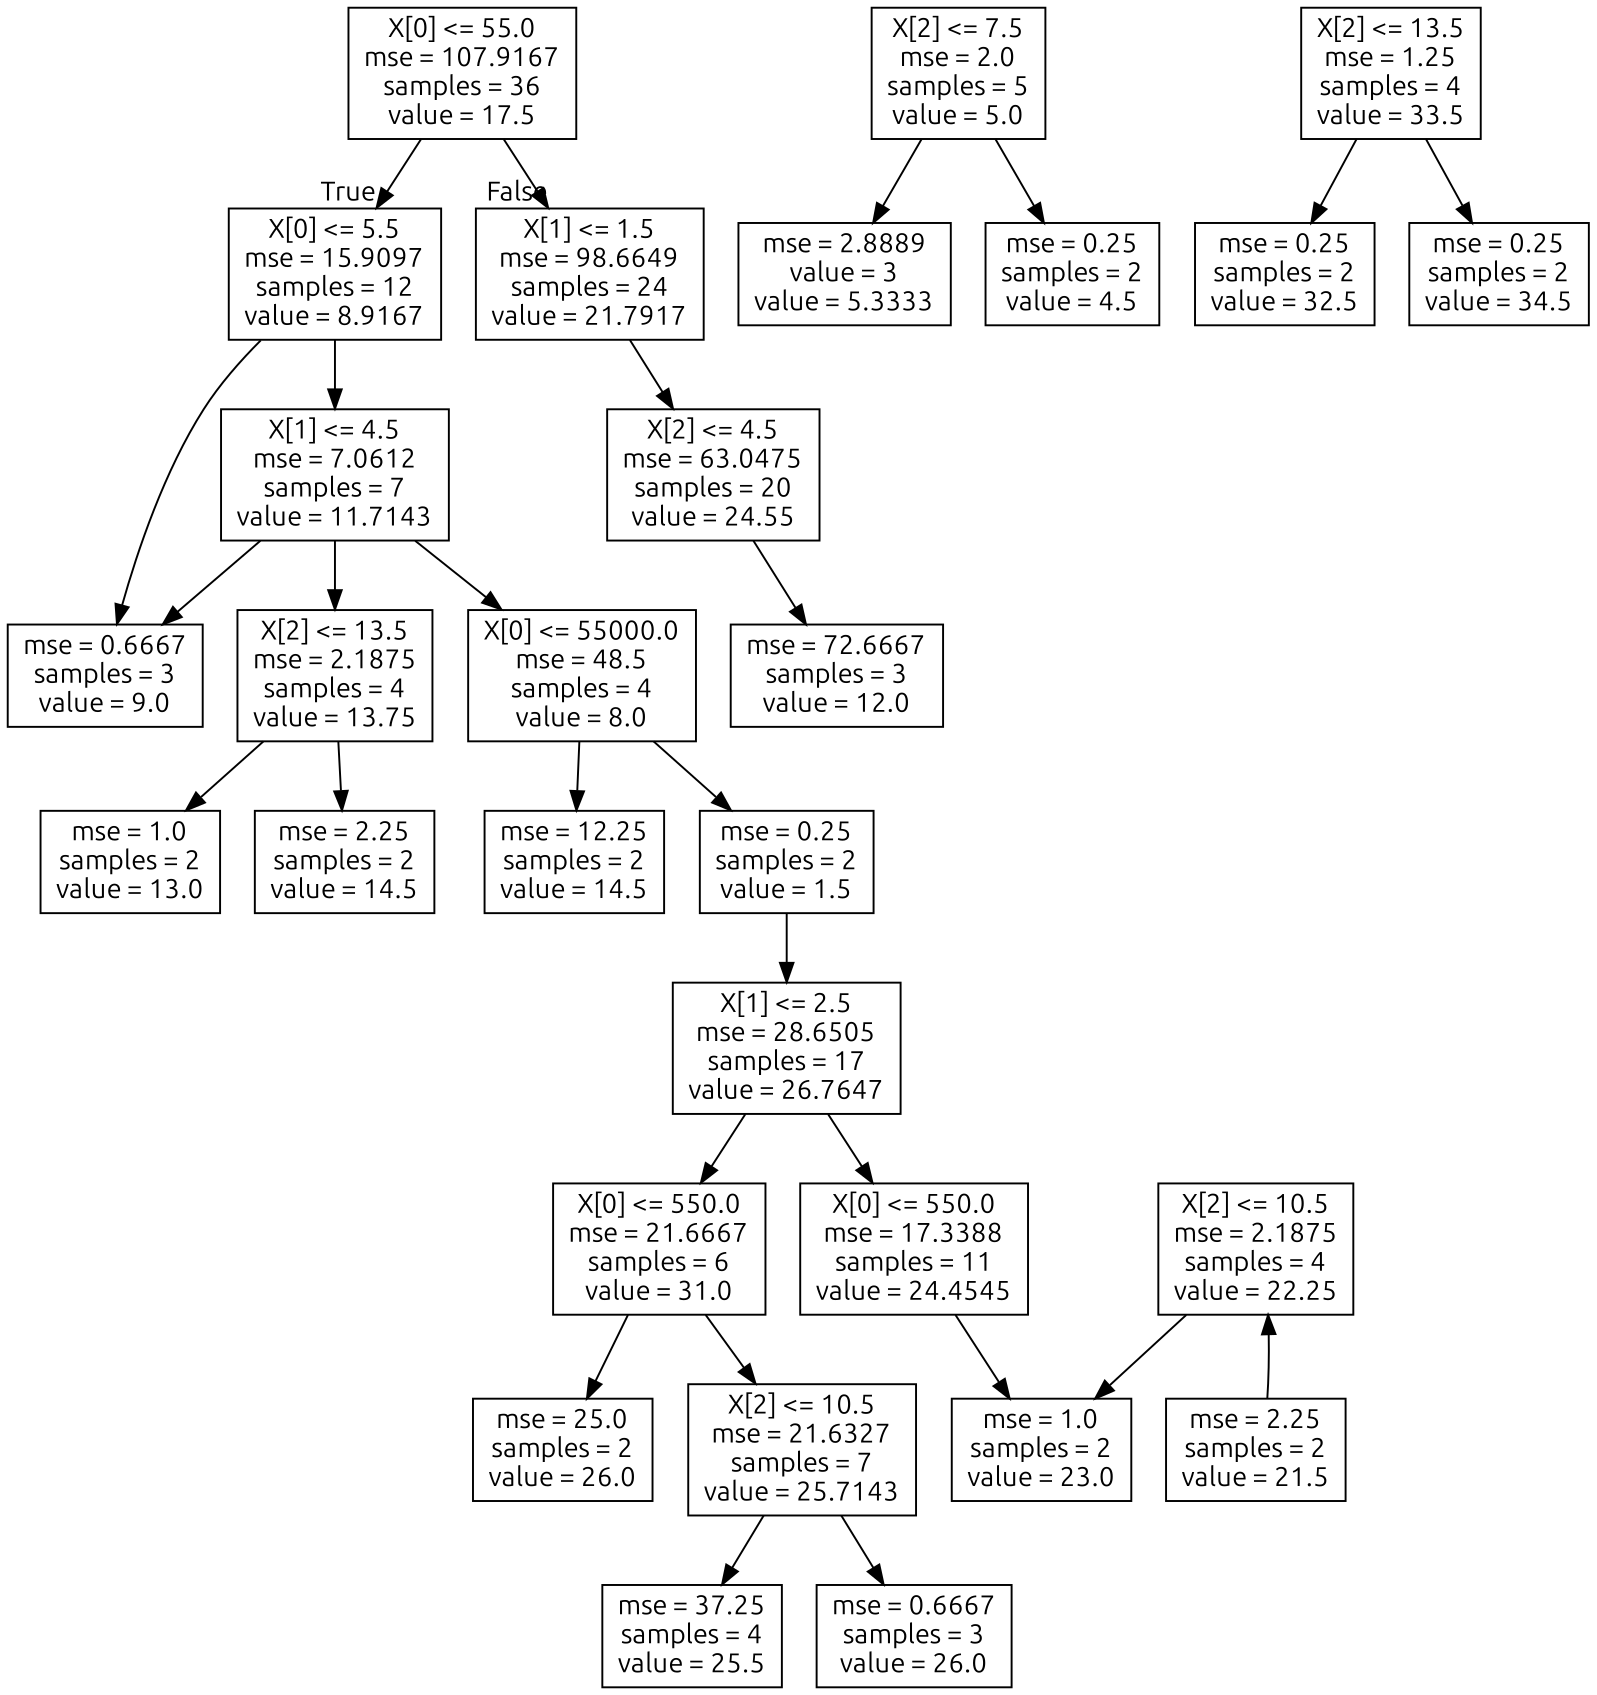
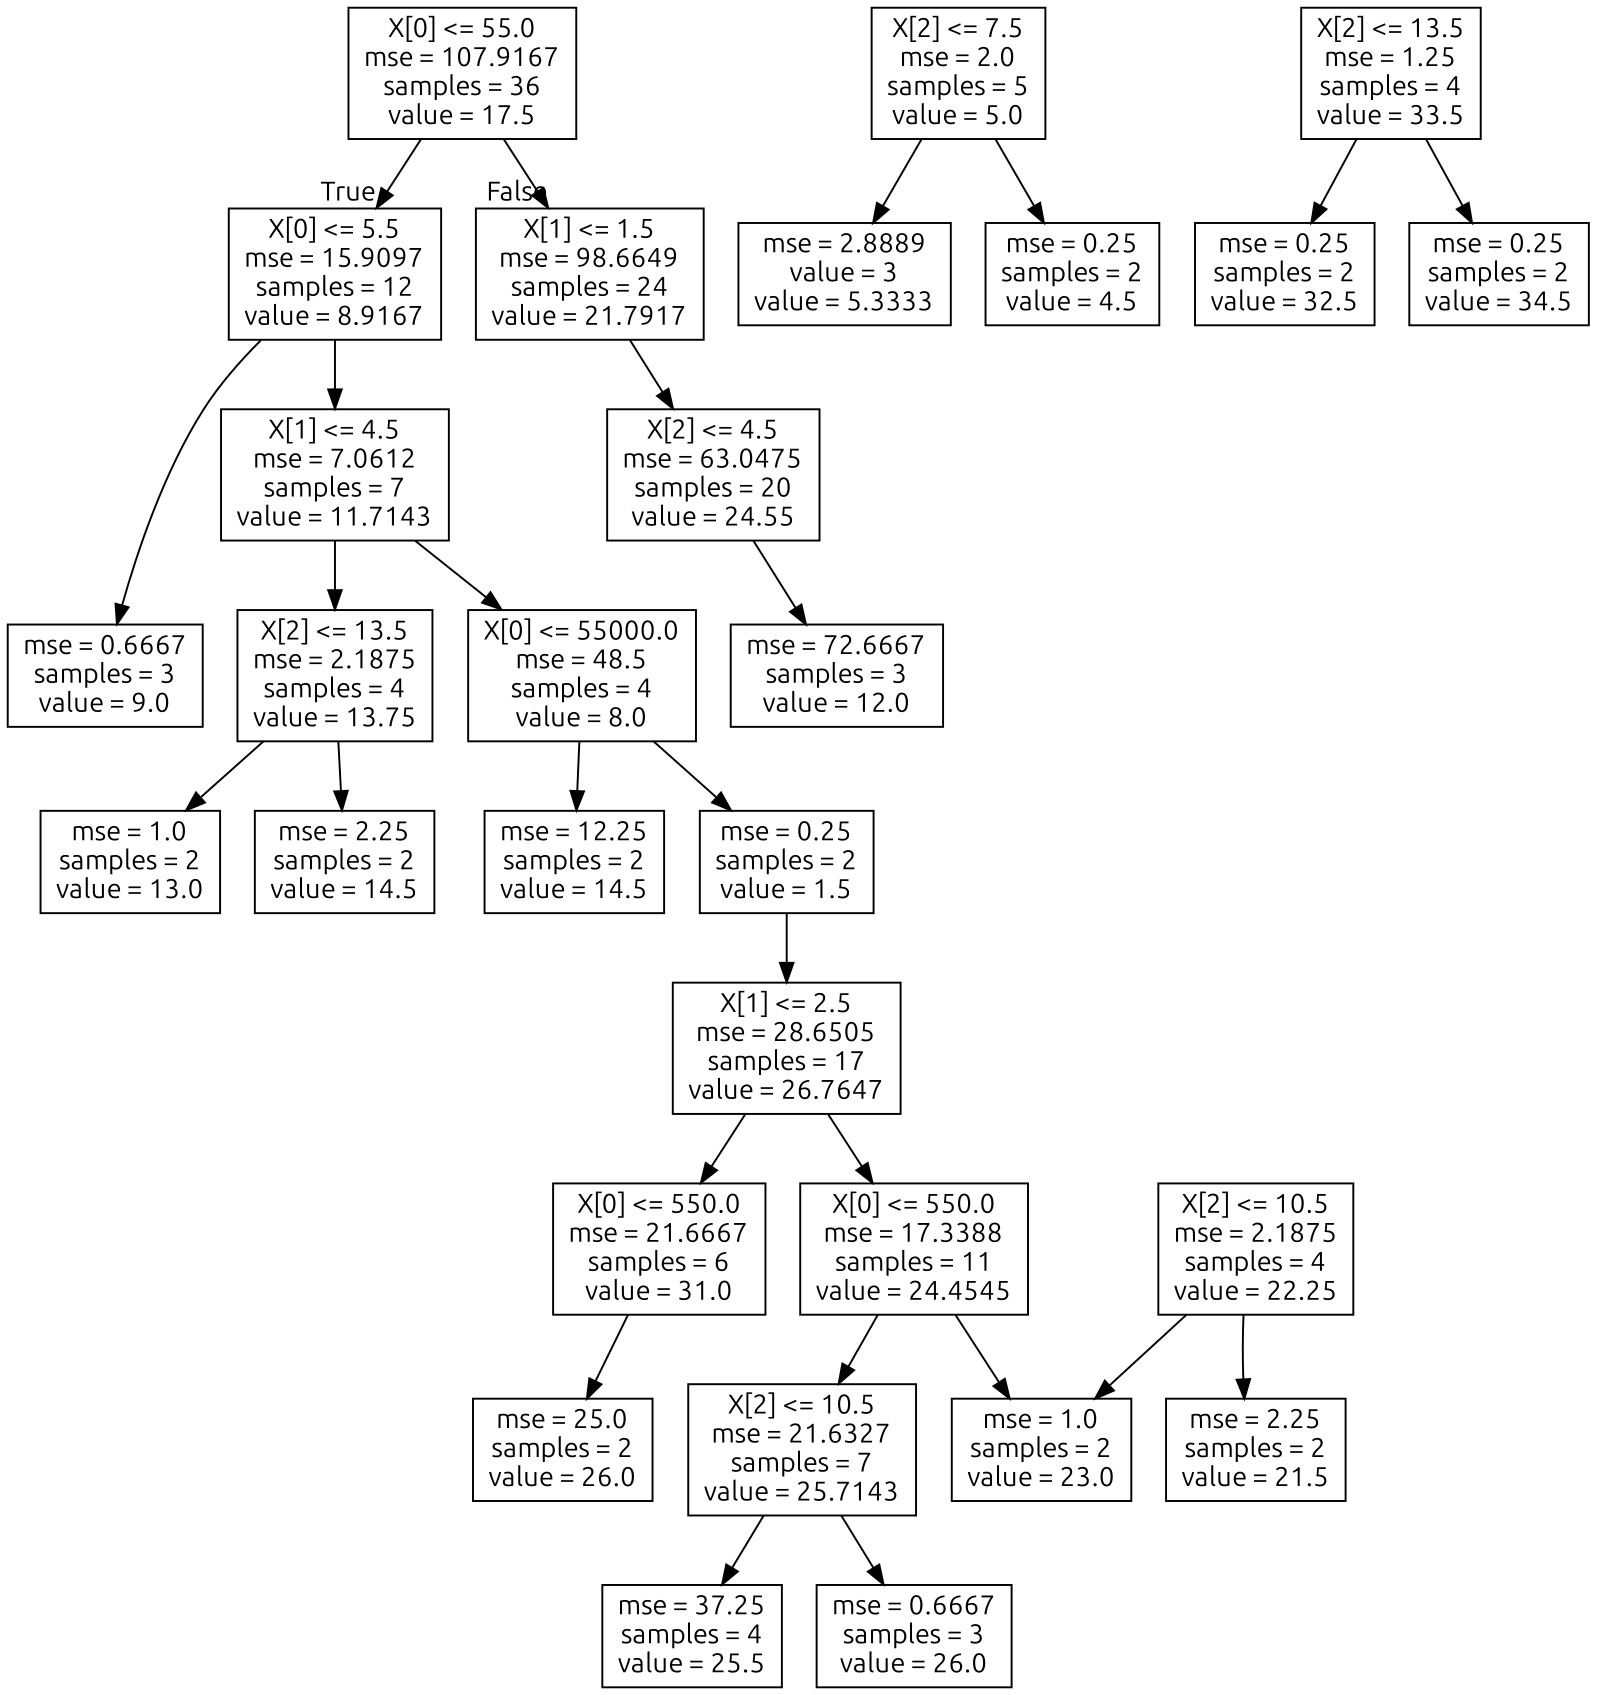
(219, 576) -> none
(725, 1341) -> (863, 1341)
(1269, 1367) -> (1243, 1347)
